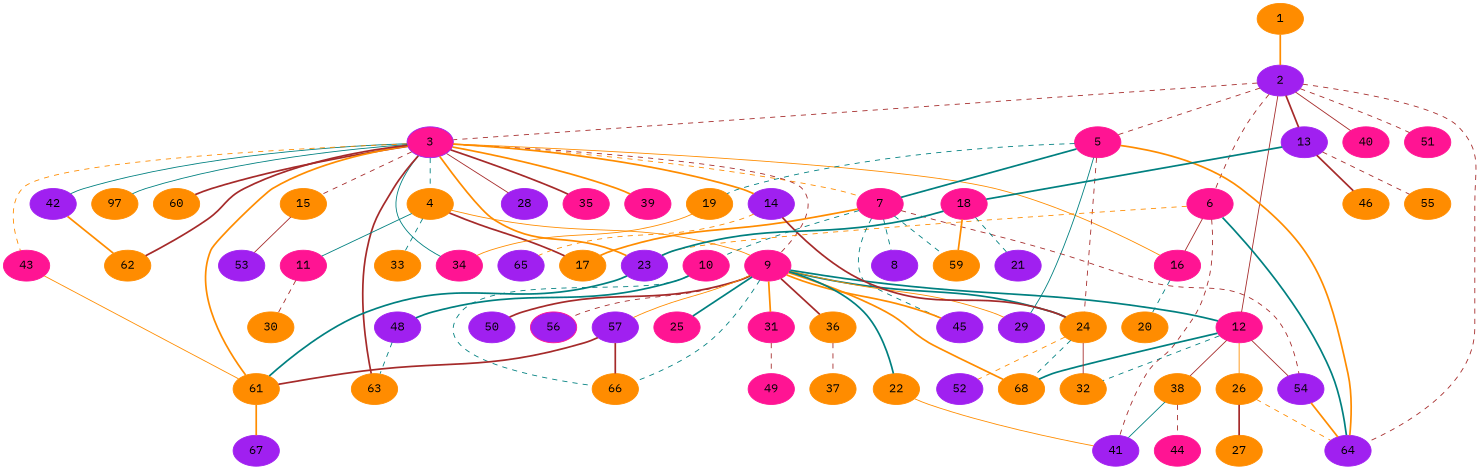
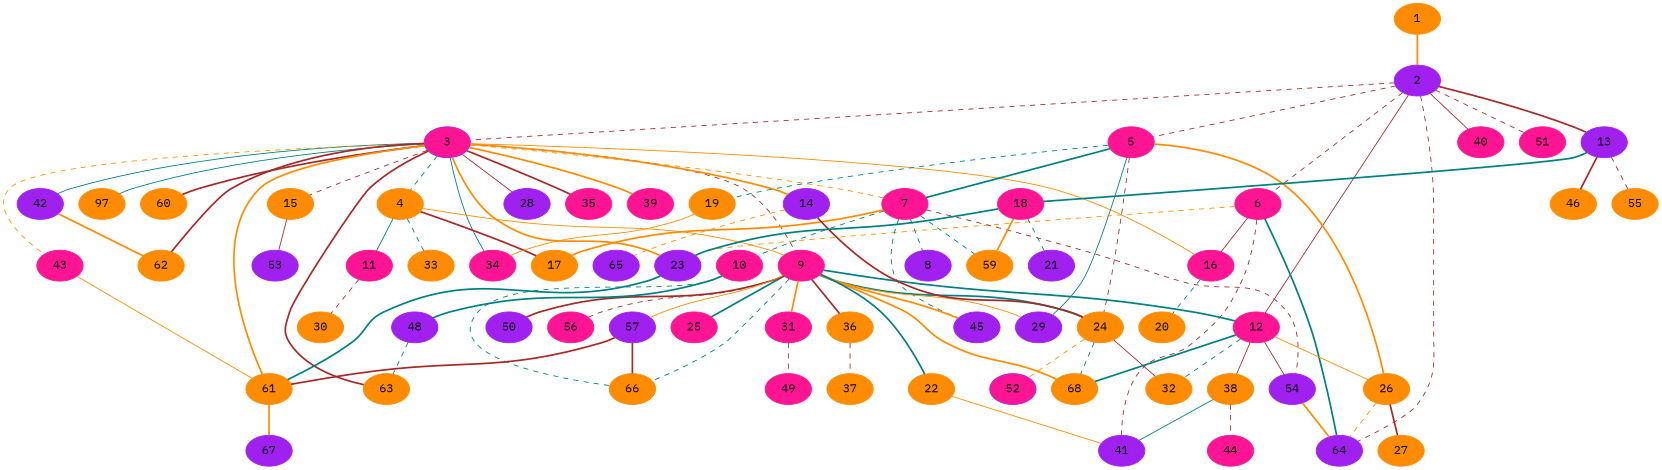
(1297, 241) -> (1312, 213)
(554, 327) -> (571, 327)
(960, 389) -> (1013, 389)
